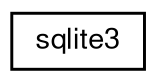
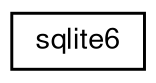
(78, 41) -> (78, 41)
